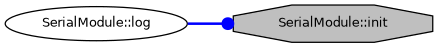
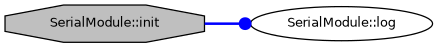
(205, 24) -> (222, 24)
